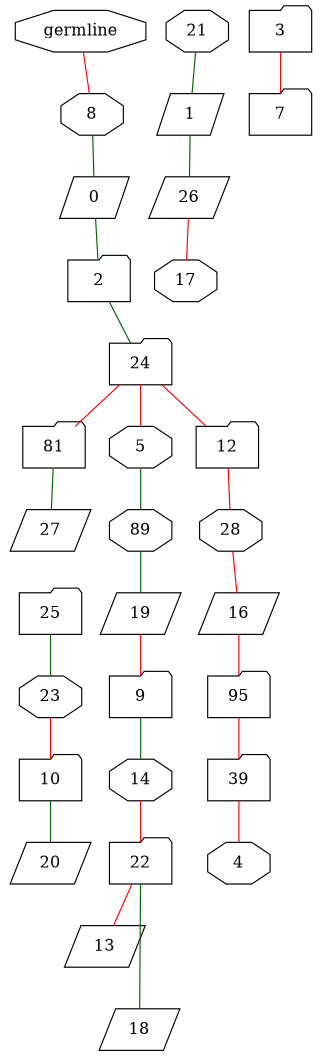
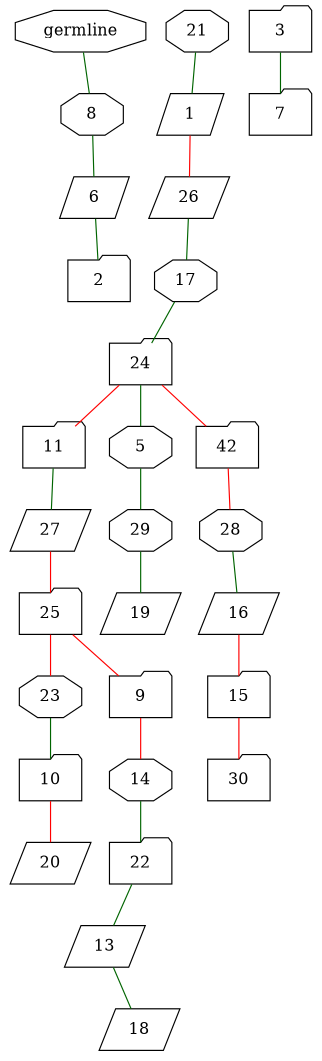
(86, 73) -> (86, 73)
(280, 73) -> (280, 73)
(190, 156) -> (190, 156)
(94, 198) -> (94, 198)
(187, 239) -> (187, 239)
(120, 323) -> (163, 323)
(141, 406) -> (141, 406)
(54, 447) -> (54, 447)
(227, 447) -> (227, 447)
(141, 530) -> (141, 530)
none -> (51, 572)
(235, 572) -> (235, 572)
(51, 655) -> (51, 655)
(141, 655) -> (96, 655)
(239, 697) -> (239, 697)
(51, 739) -> (51, 739)
(141, 739) -> (141, 739)
(239, 780) -> (239, 780)
(51, 822) -> (51, 822)
(141, 822) -> (141, 822)
(239, 863) -> none
(123, 905) -> (123, 905)
(140, 946) -> (122, 988)
